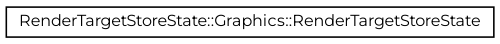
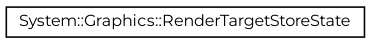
(250, 22) -> (185, 22)
